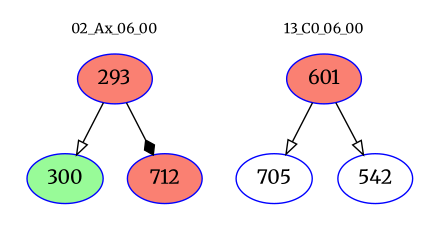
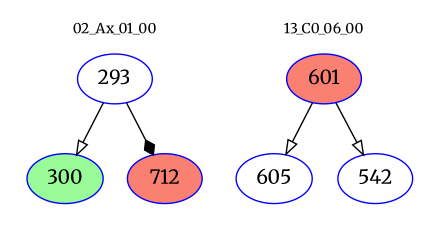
(115, 30) -> (115, 30)
(115, 79) -> (115, 79)
(274, 179) -> (274, 179)
